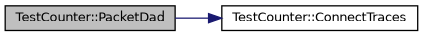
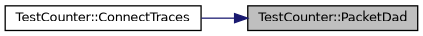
(192, 18) -> (218, 18)
